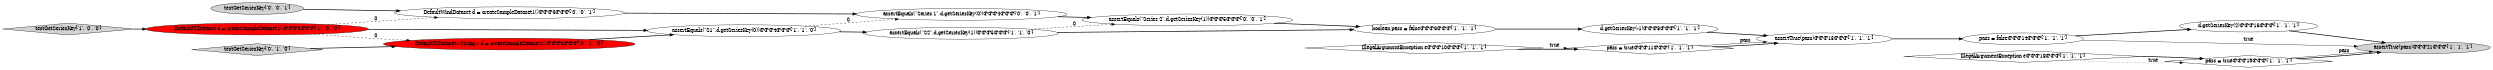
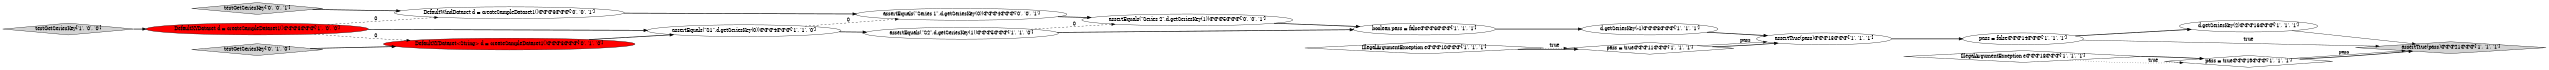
(257, 8) -> (257, 8)
(2336, 36) -> (2352, 37)
(2423, 48) -> (2451, 48)
